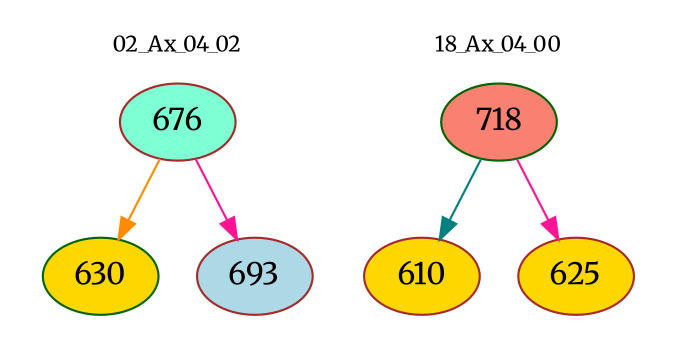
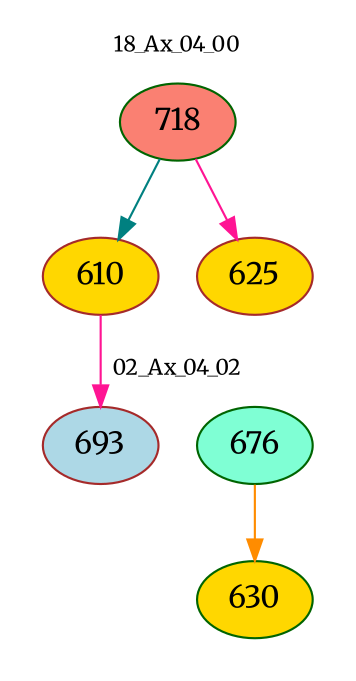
(178, 122) -> (255, 445)
(211, 190) -> (101, 362)
